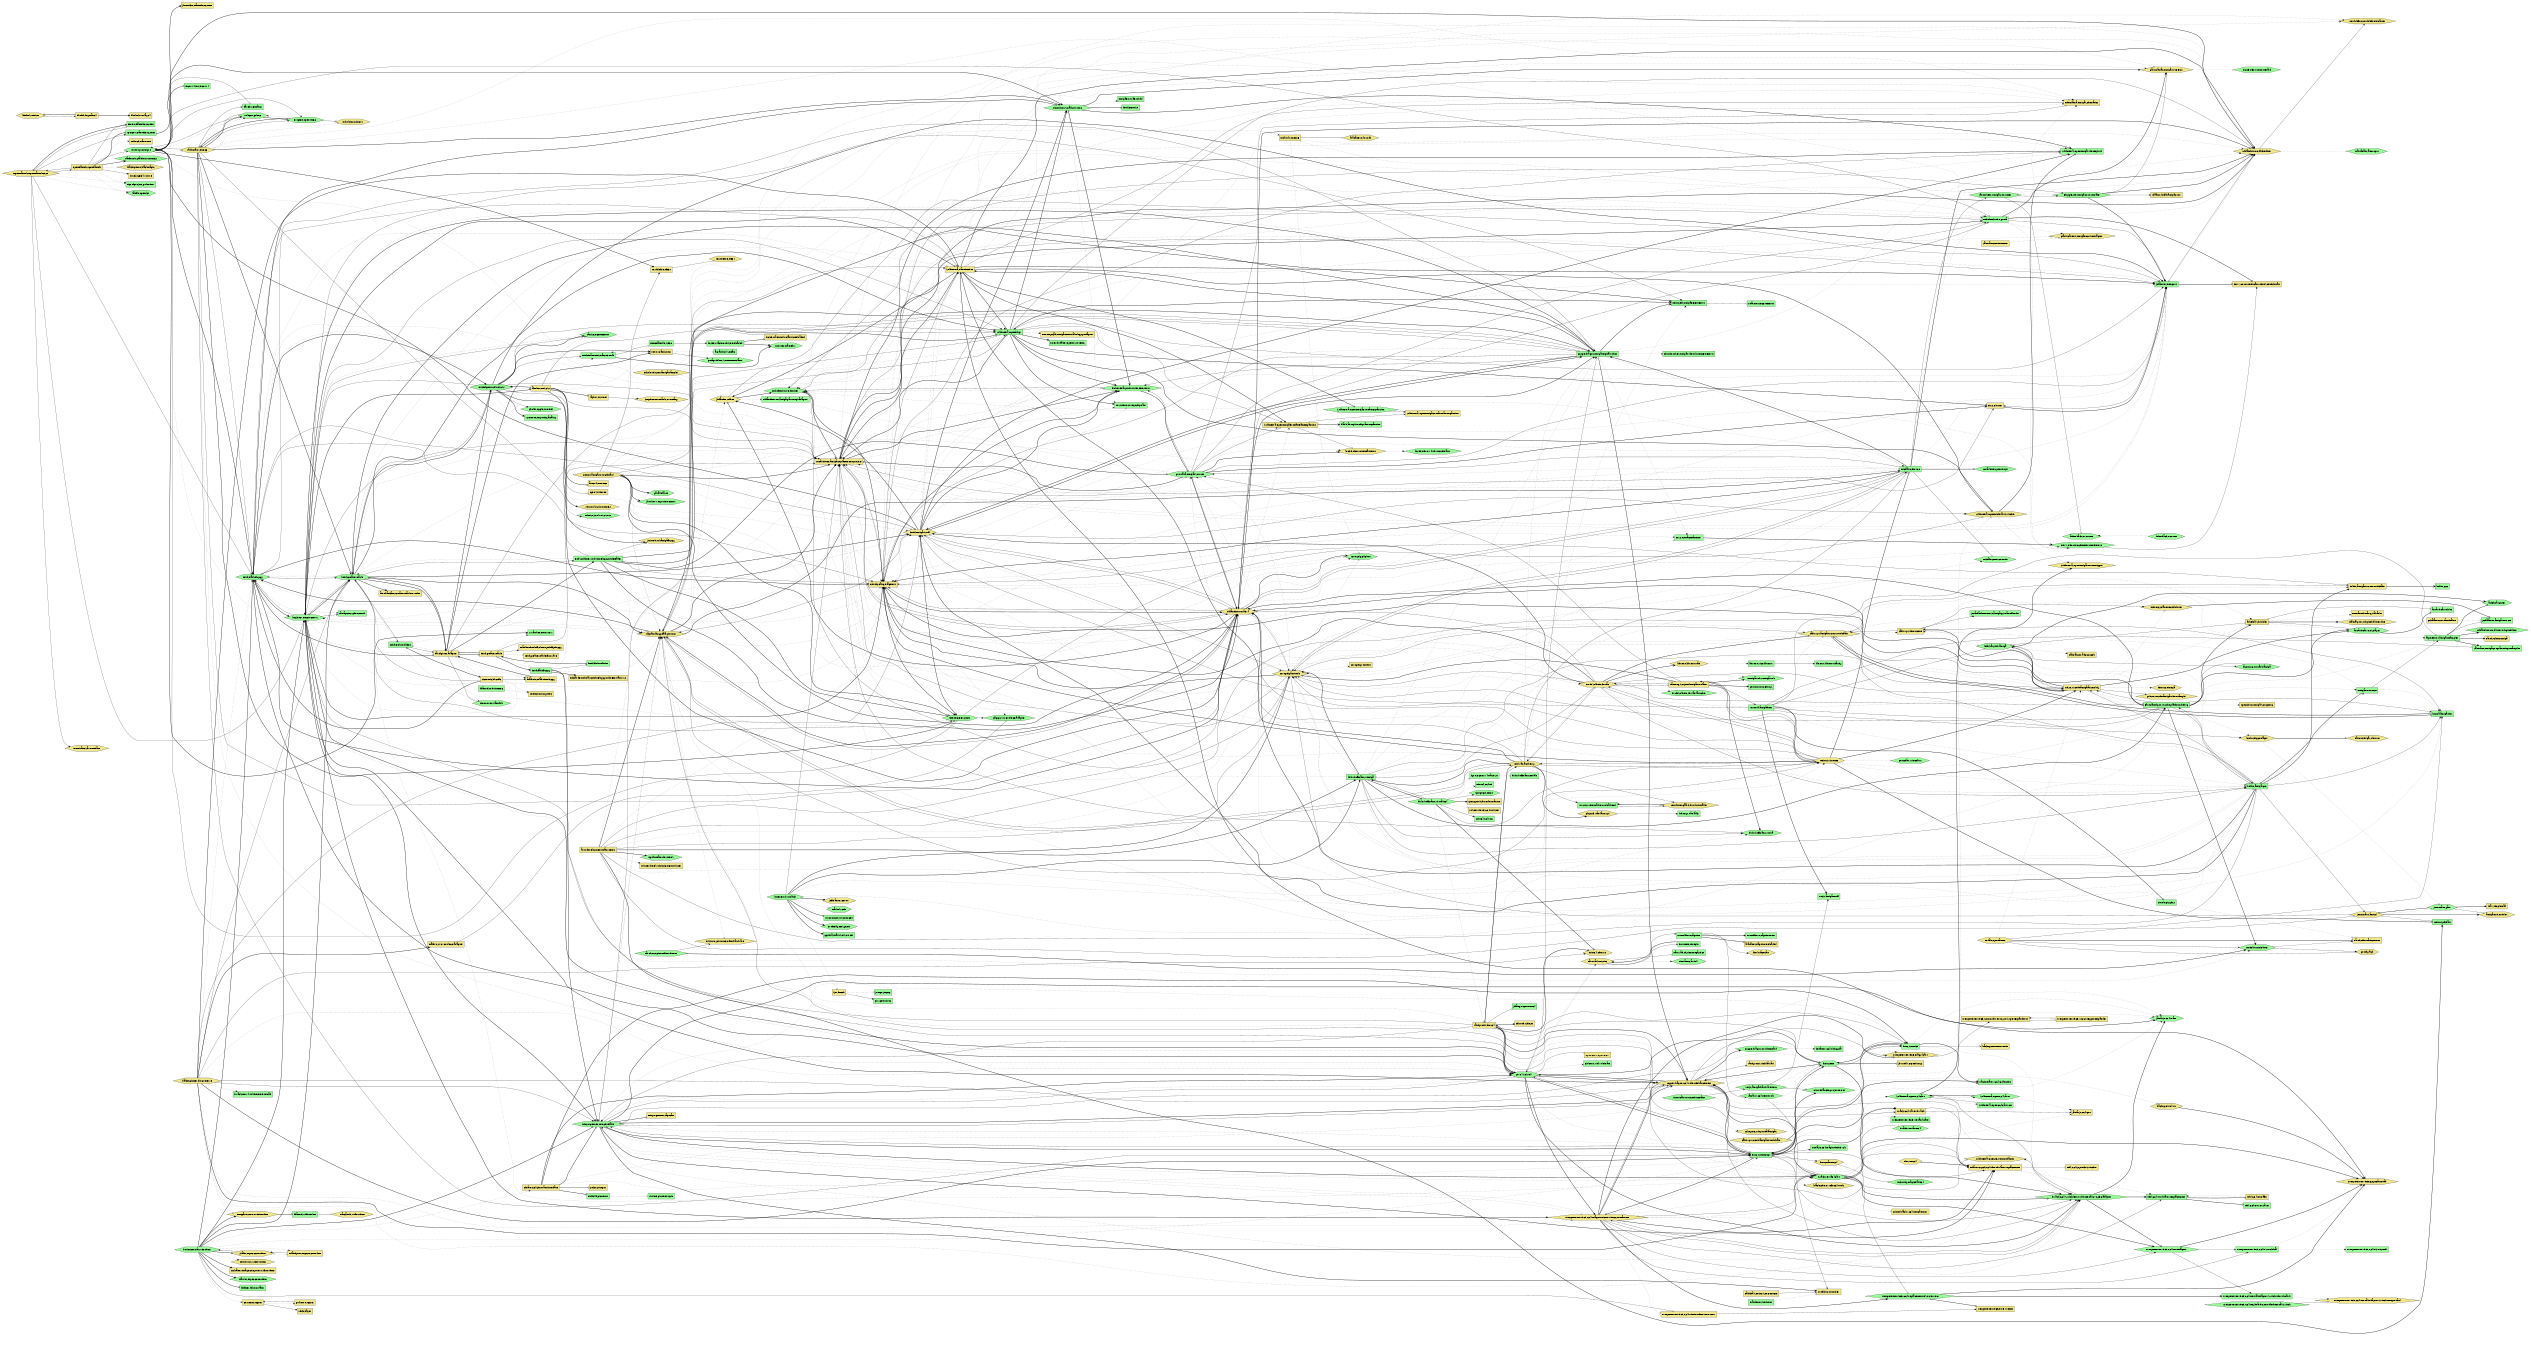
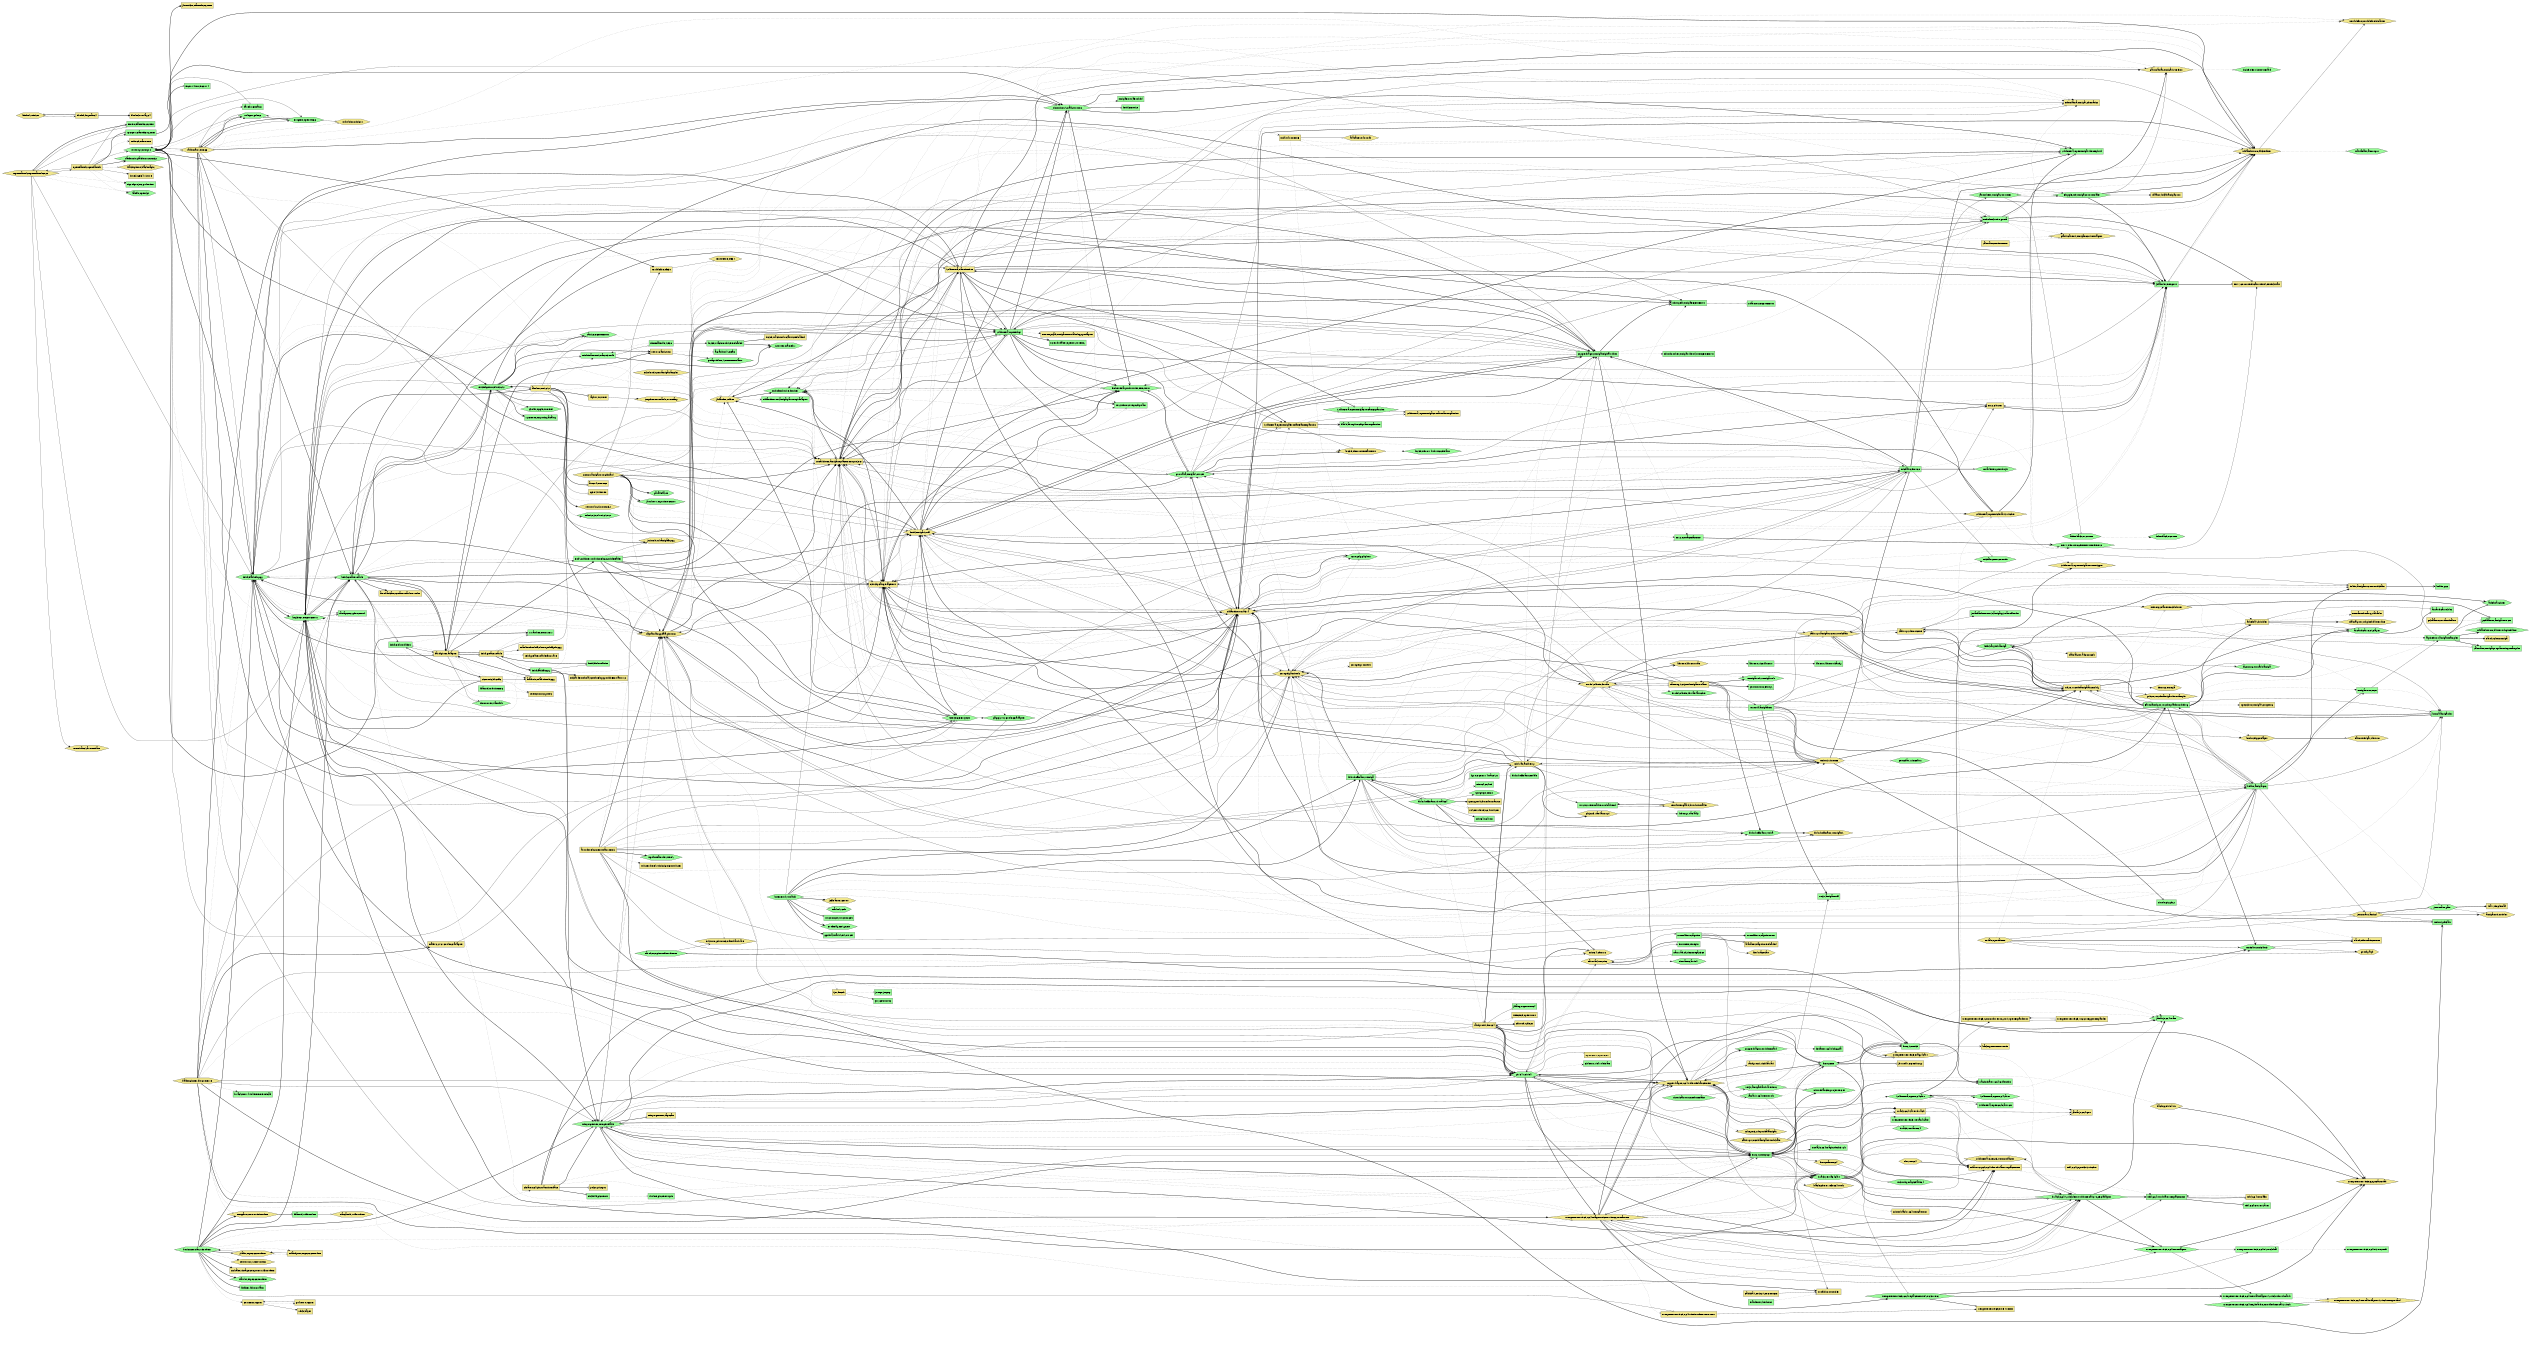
(759, 510) -> (759, 510)
(2126, 535) -> (2124, 538)
(920, 714) -> (920, 714)
none -> (1829, 833)
none -> (1525, 1015)
(1146, 1120) -> (1146, 1120)
